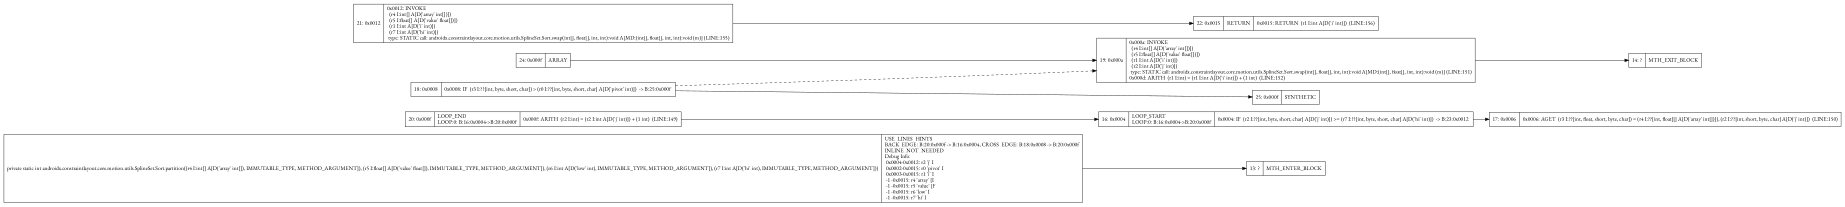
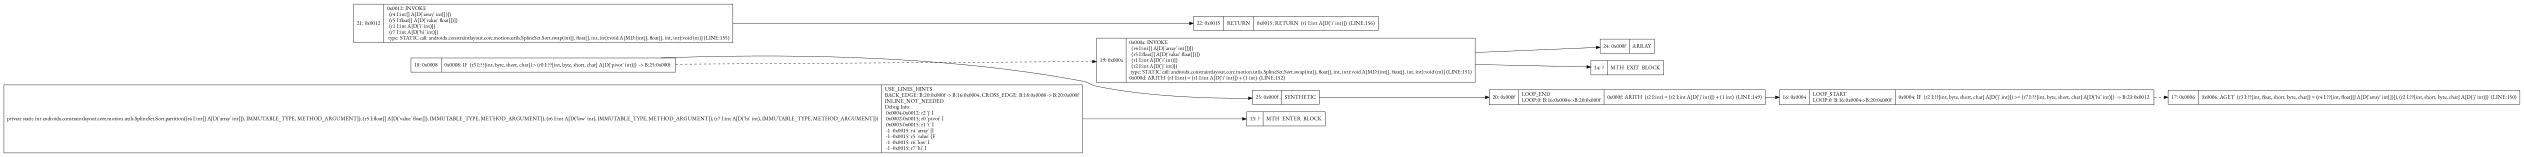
(831, 60) -> (1536, 50)
none -> (1402, 97)
(1479, 119) -> (2159, 97)
